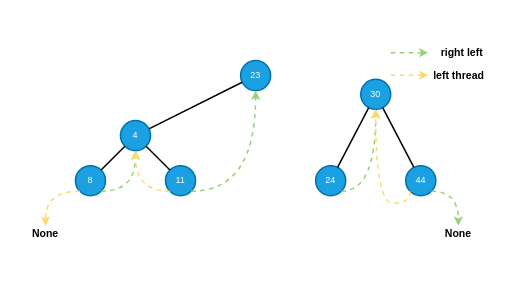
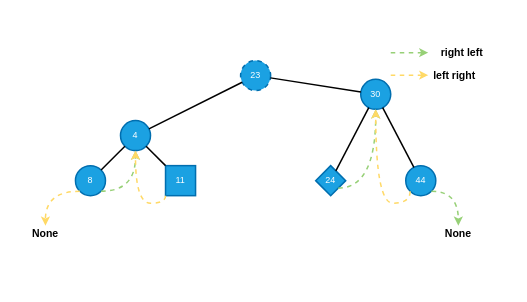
(255, 75) -> (255, 75)
(459, 75) -> (455, 75)
none -> (316, 85)
(243, 160) -> none
(180, 180) -> (180, 180)
(330, 180) -> (330, 180)
